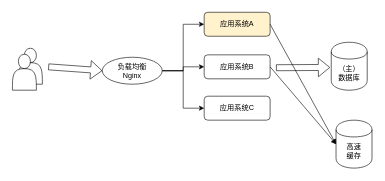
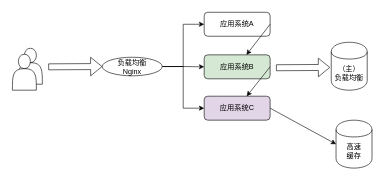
(237, 24) -> (237, 24)
(237, 67) -> (237, 67)
(132, 71) -> (132, 67)
(350, 74) -> (350, 74)
(302, 82) -> (259, 39)
(302, 104) -> (260, 80)
(237, 108) -> (237, 108)
none -> (301, 125)
